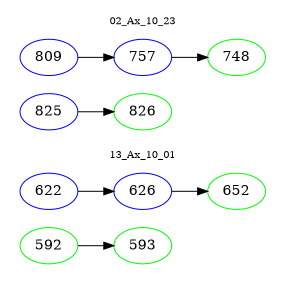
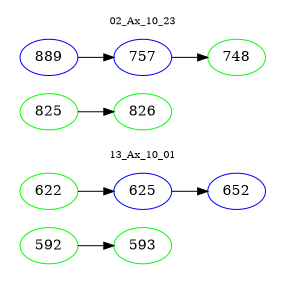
(49, 57) -> (49, 57)
(49, 112) -> (49, 112)
(49, 191) -> (49, 191)
(143, 191) -> (143, 191)
(237, 191) -> (237, 191)
